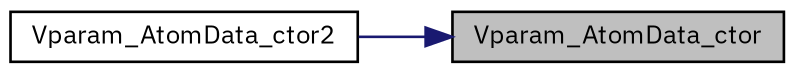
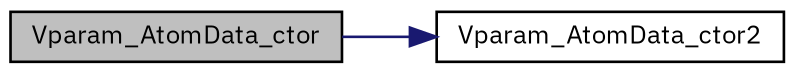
(392, 37) -> (376, 37)
